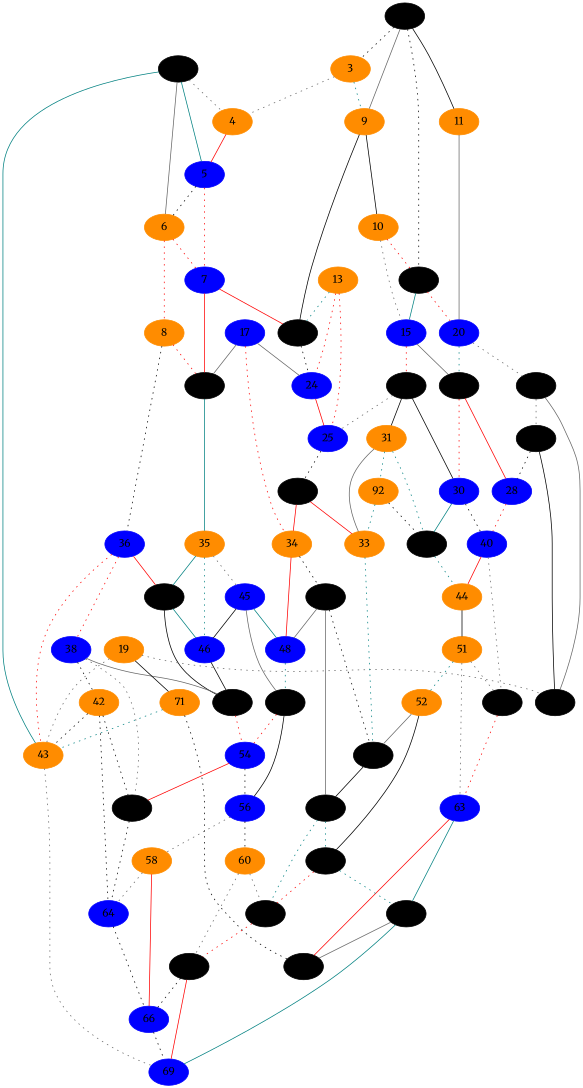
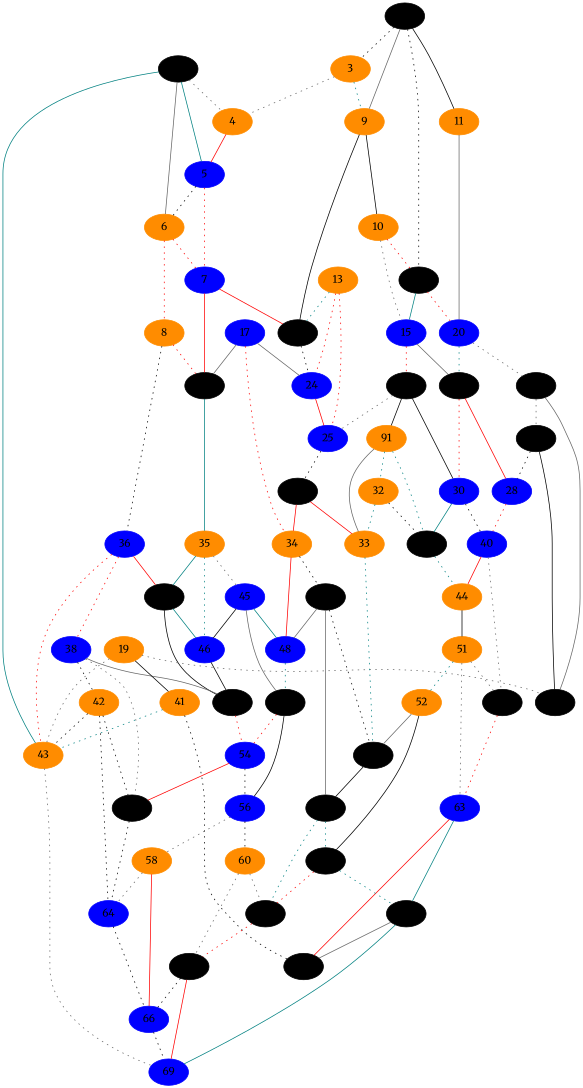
(386, 439) -> (386, 439)
(378, 491) -> (378, 491)
(180, 703) -> (180, 703)
